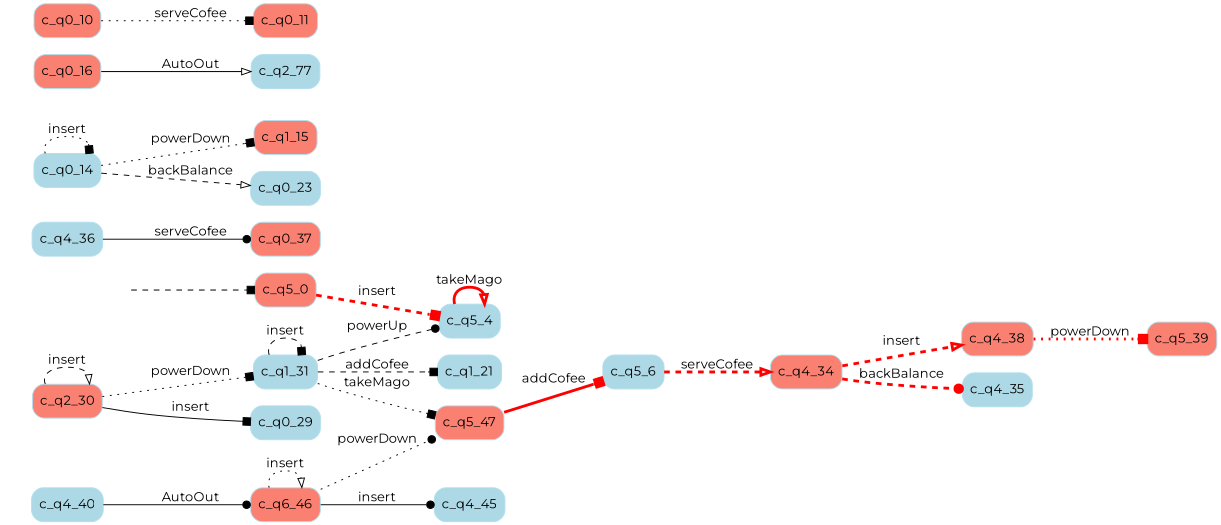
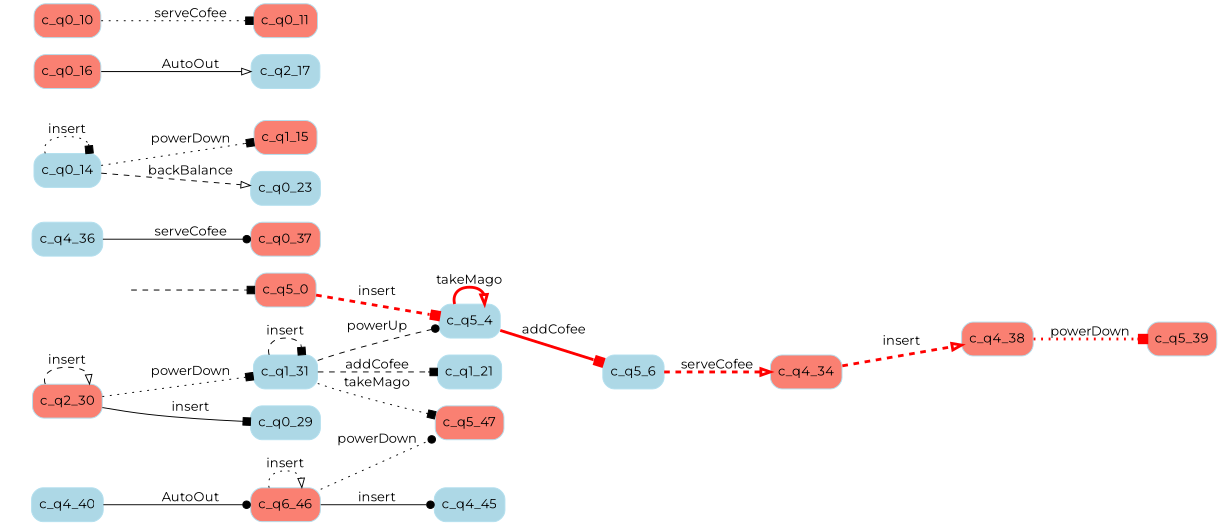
(286, 72) -> (286, 72)
(997, 390) -> none
(549, 398) -> (547, 345)
